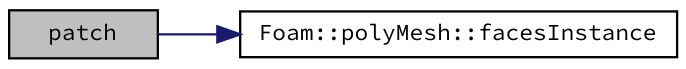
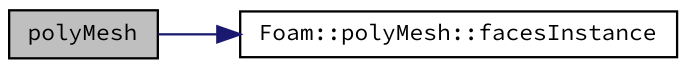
(83, 34) -> (83, 34)
